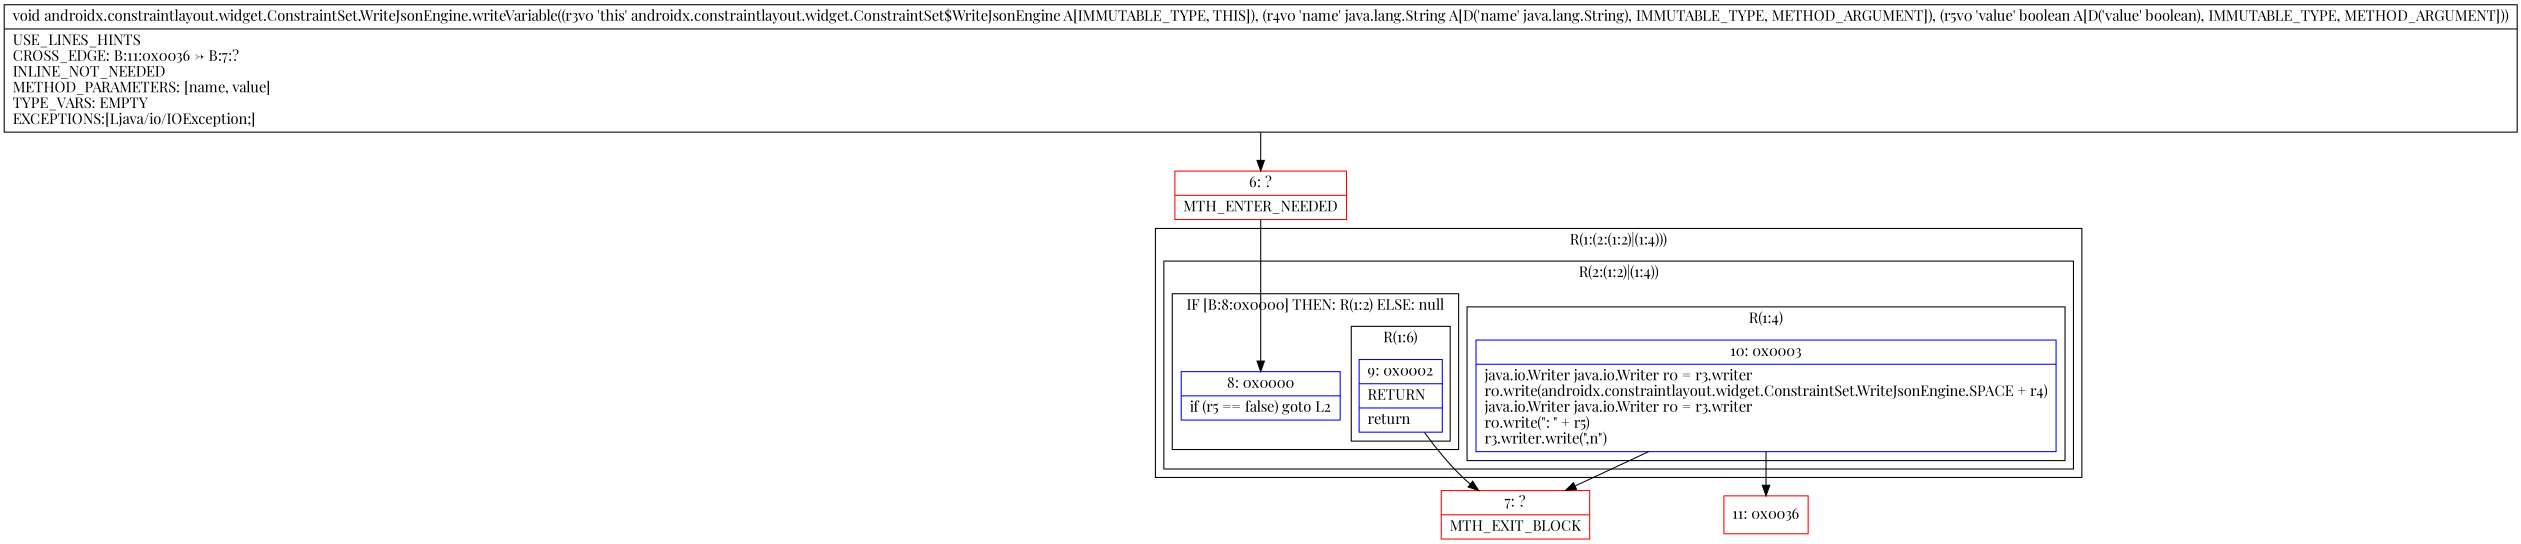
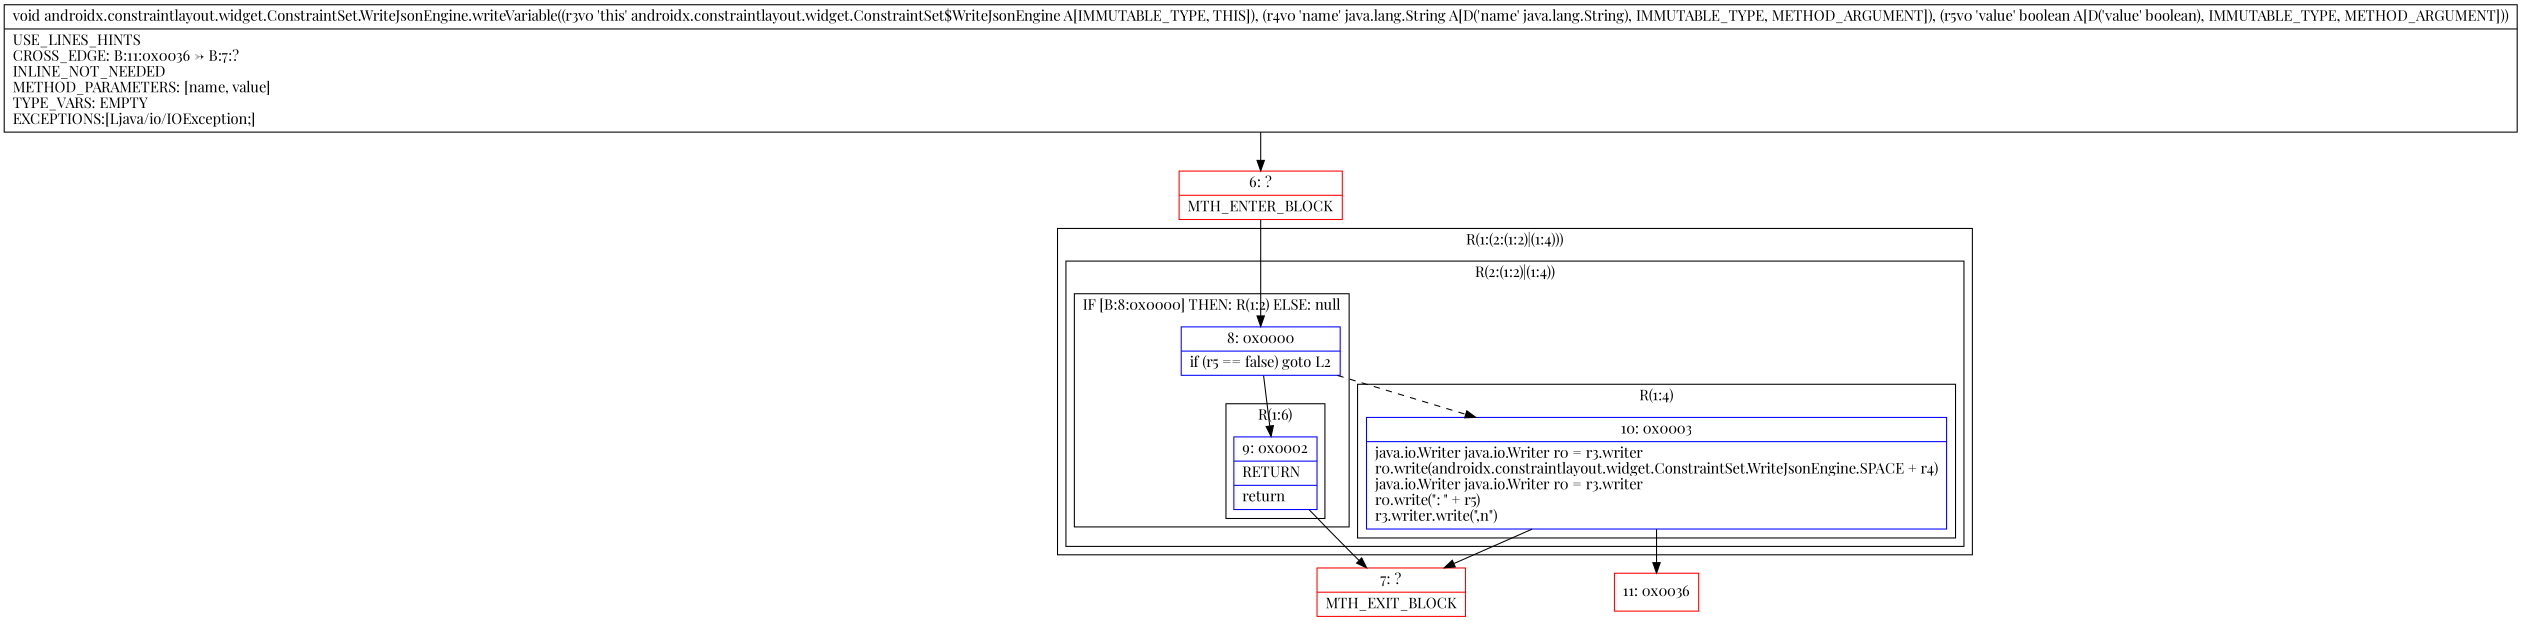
(1261, 207) -> (1261, 207)
none -> (1401, 395)
none -> (1266, 397)
